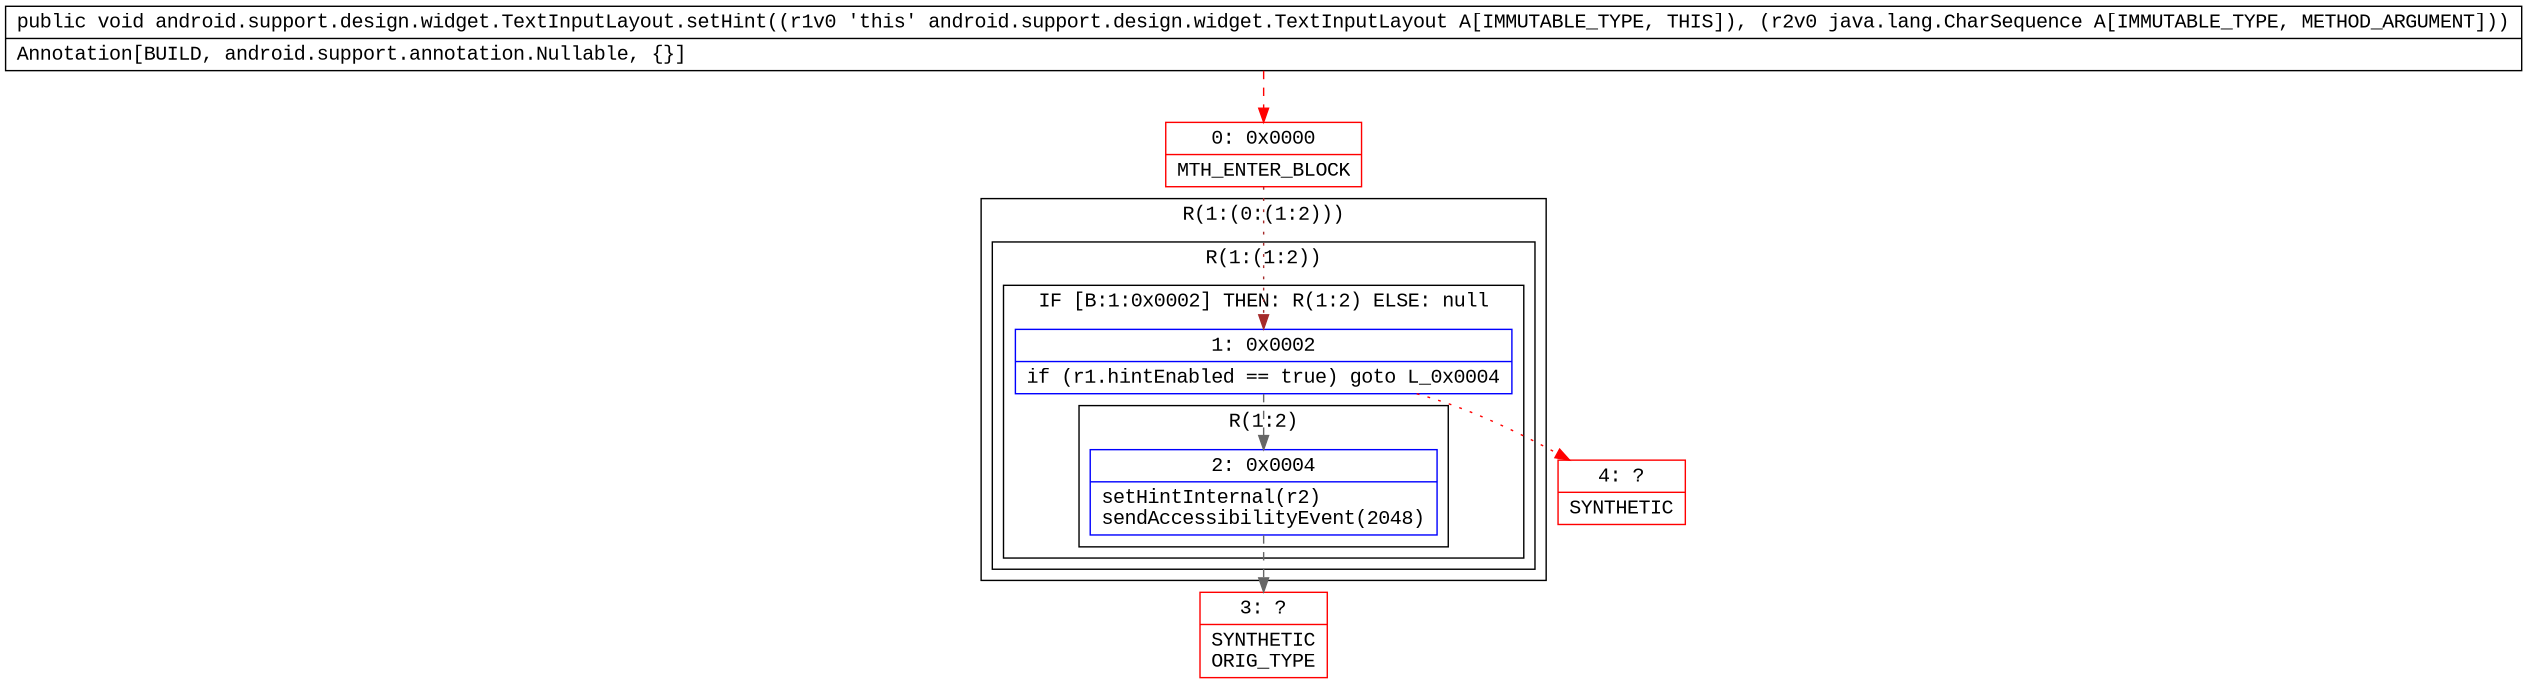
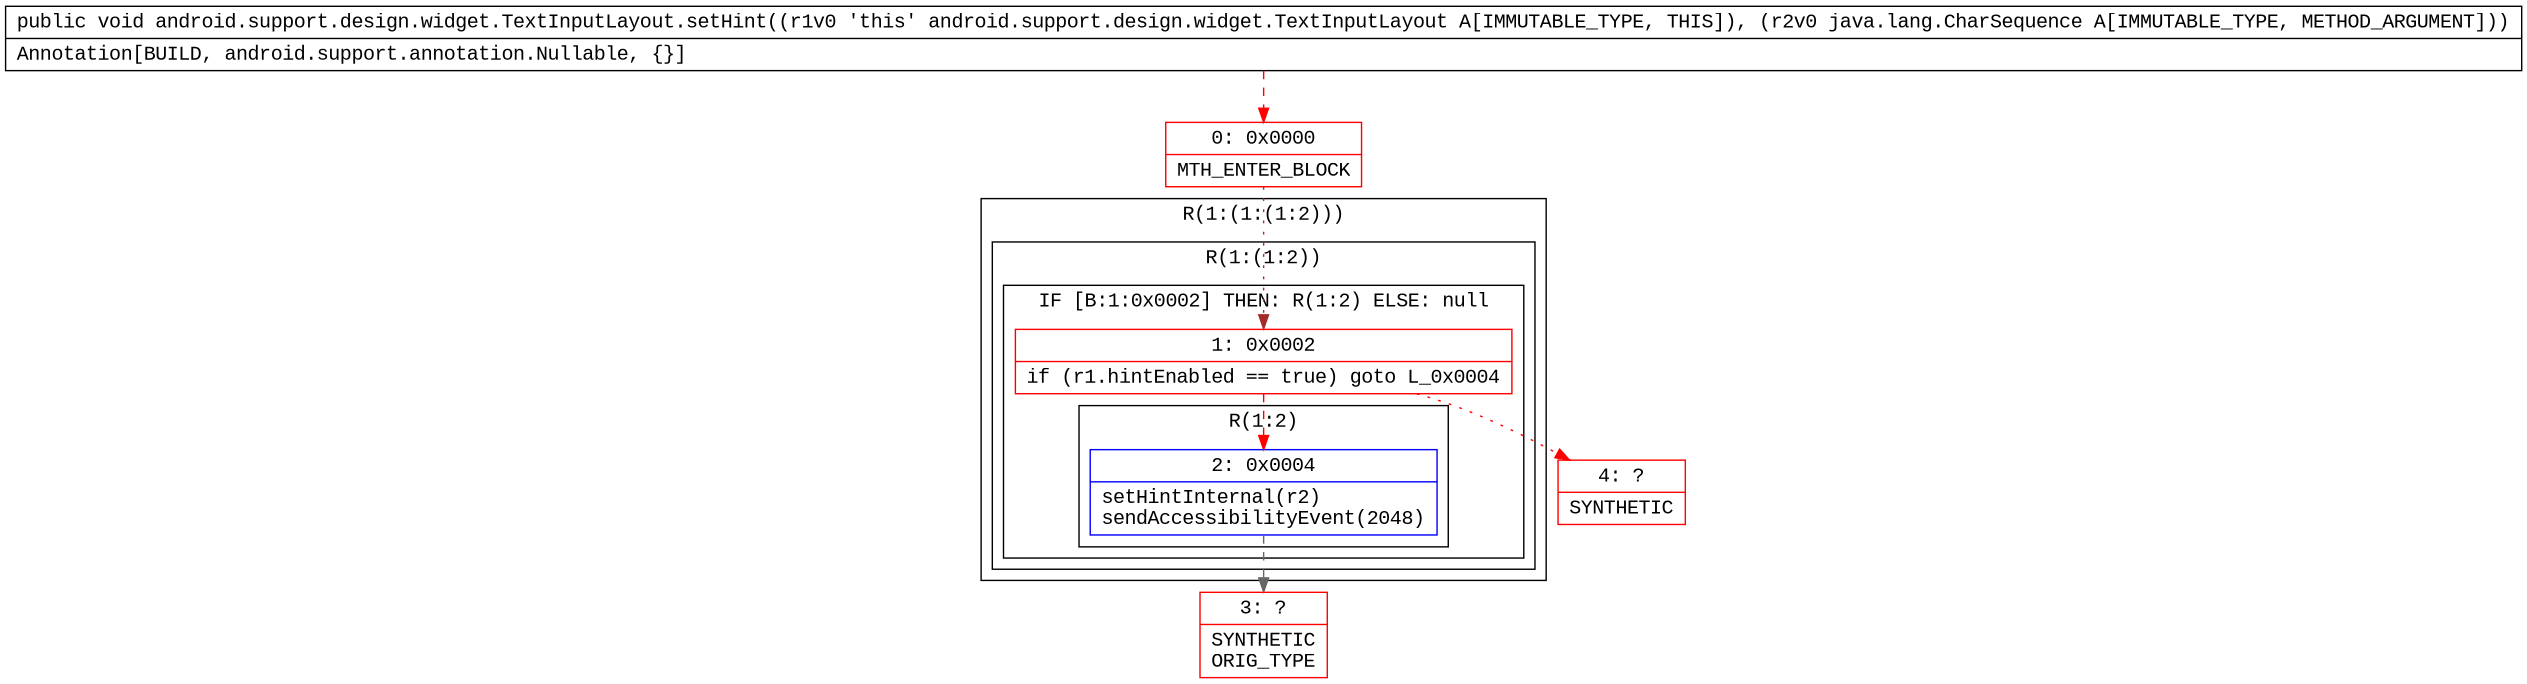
(1264, 215) -> (1264, 215)
(1264, 362) -> (1264, 362)
(1264, 415) -> (1264, 415)
